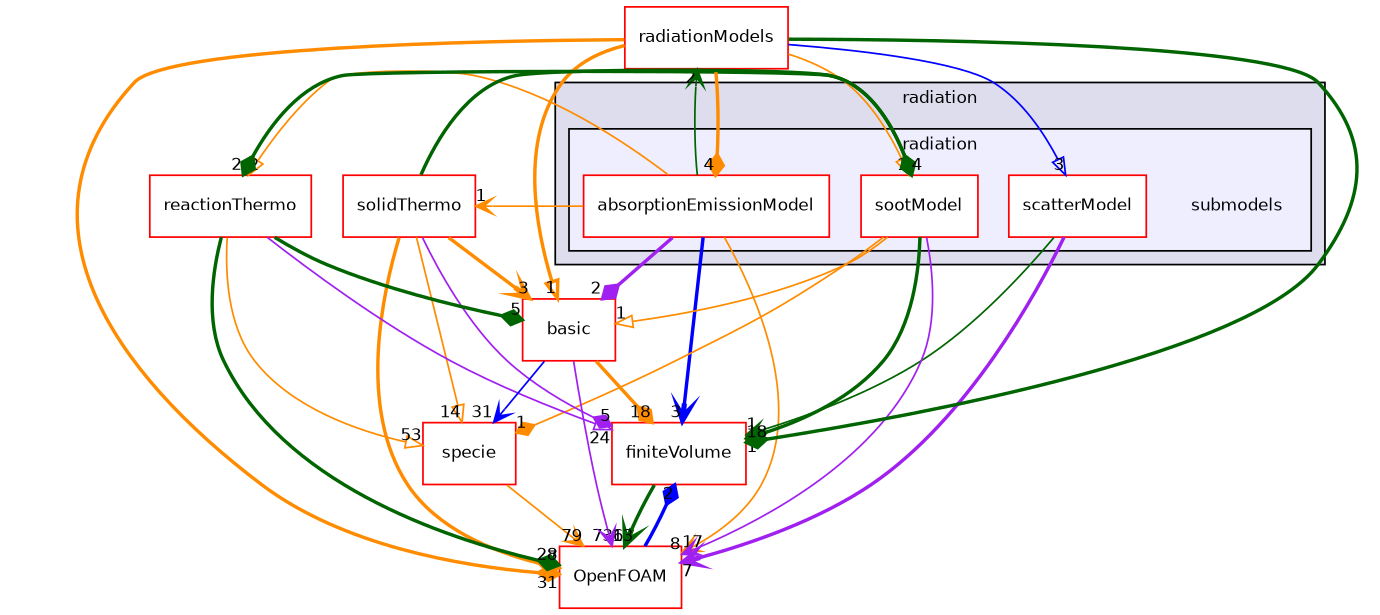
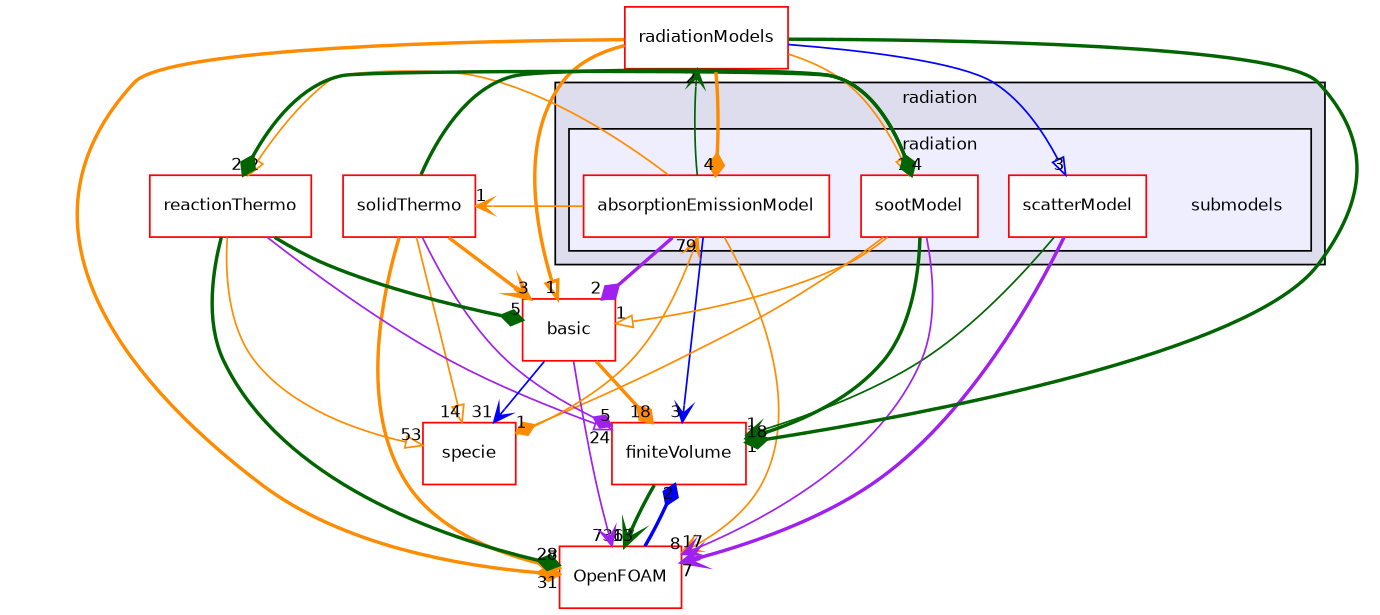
(693, 325) -> (693, 325)
(538, 510) -> (626, 365)
